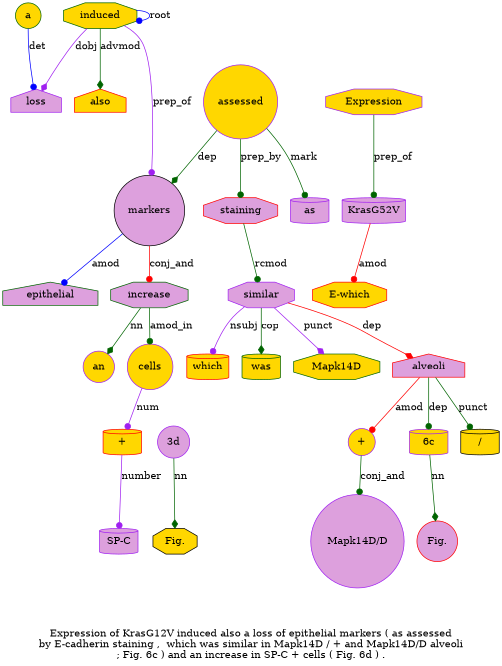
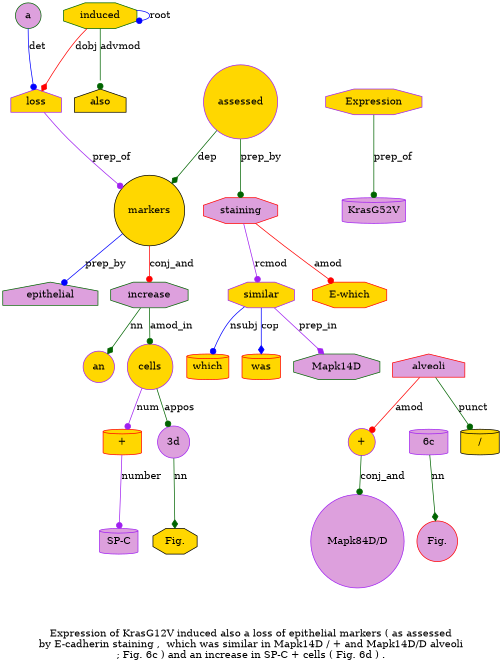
(28, 16) -> (28, 16)
(65, 55) -> (65, 55)
(100, 55) -> (100, 55)
(152, 93) -> (79, 150)
(36, 102) -> (36, 102)
(100, 102) -> (100, 102)
(149, 211) -> (149, 211)
(310, 211) -> none
(250, 250) -> (250, 250)
(363, 250) -> (292, 251)
(106, 264) -> (106, 264)
(261, 295) -> (261, 295)
(348, 324) -> none
(226, 326) -> (226, 326)
(318, 326) -> (318, 326)
(261, 327) -> (261, 327)
(261, 367) -> (261, 367)
(337, 367) -> (337, 367)
(429, 400) -> none
none -> (162, 405)
(429, 442) -> (429, 442)
(357, 541) -> (357, 541)
